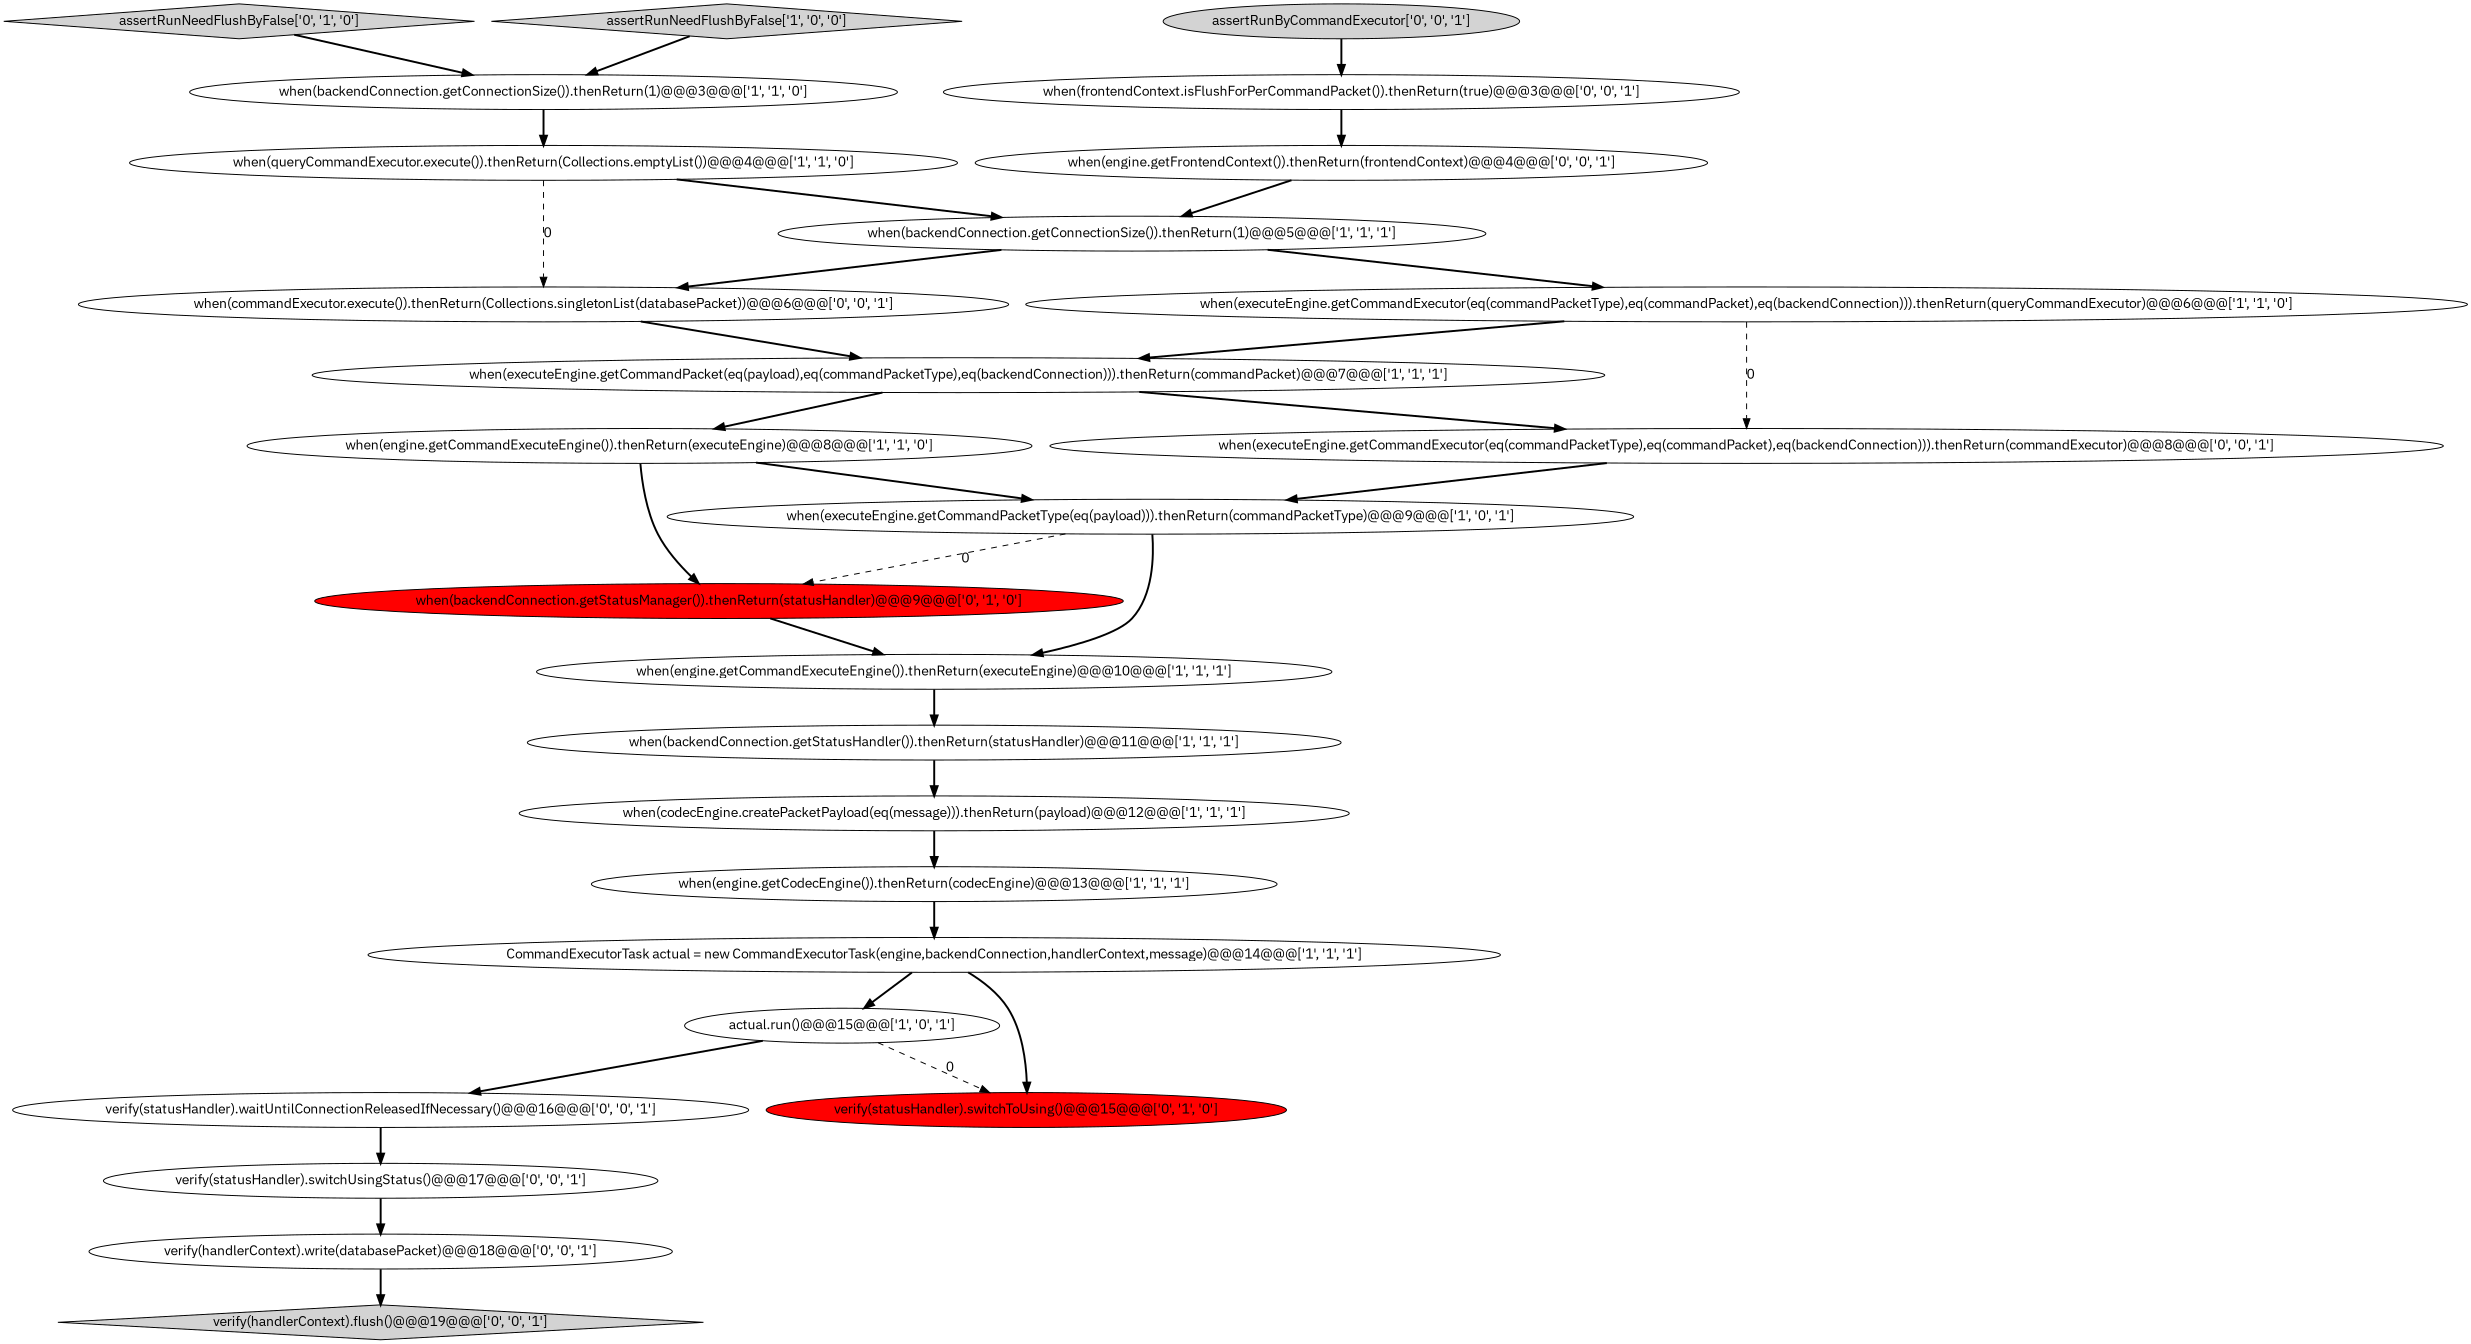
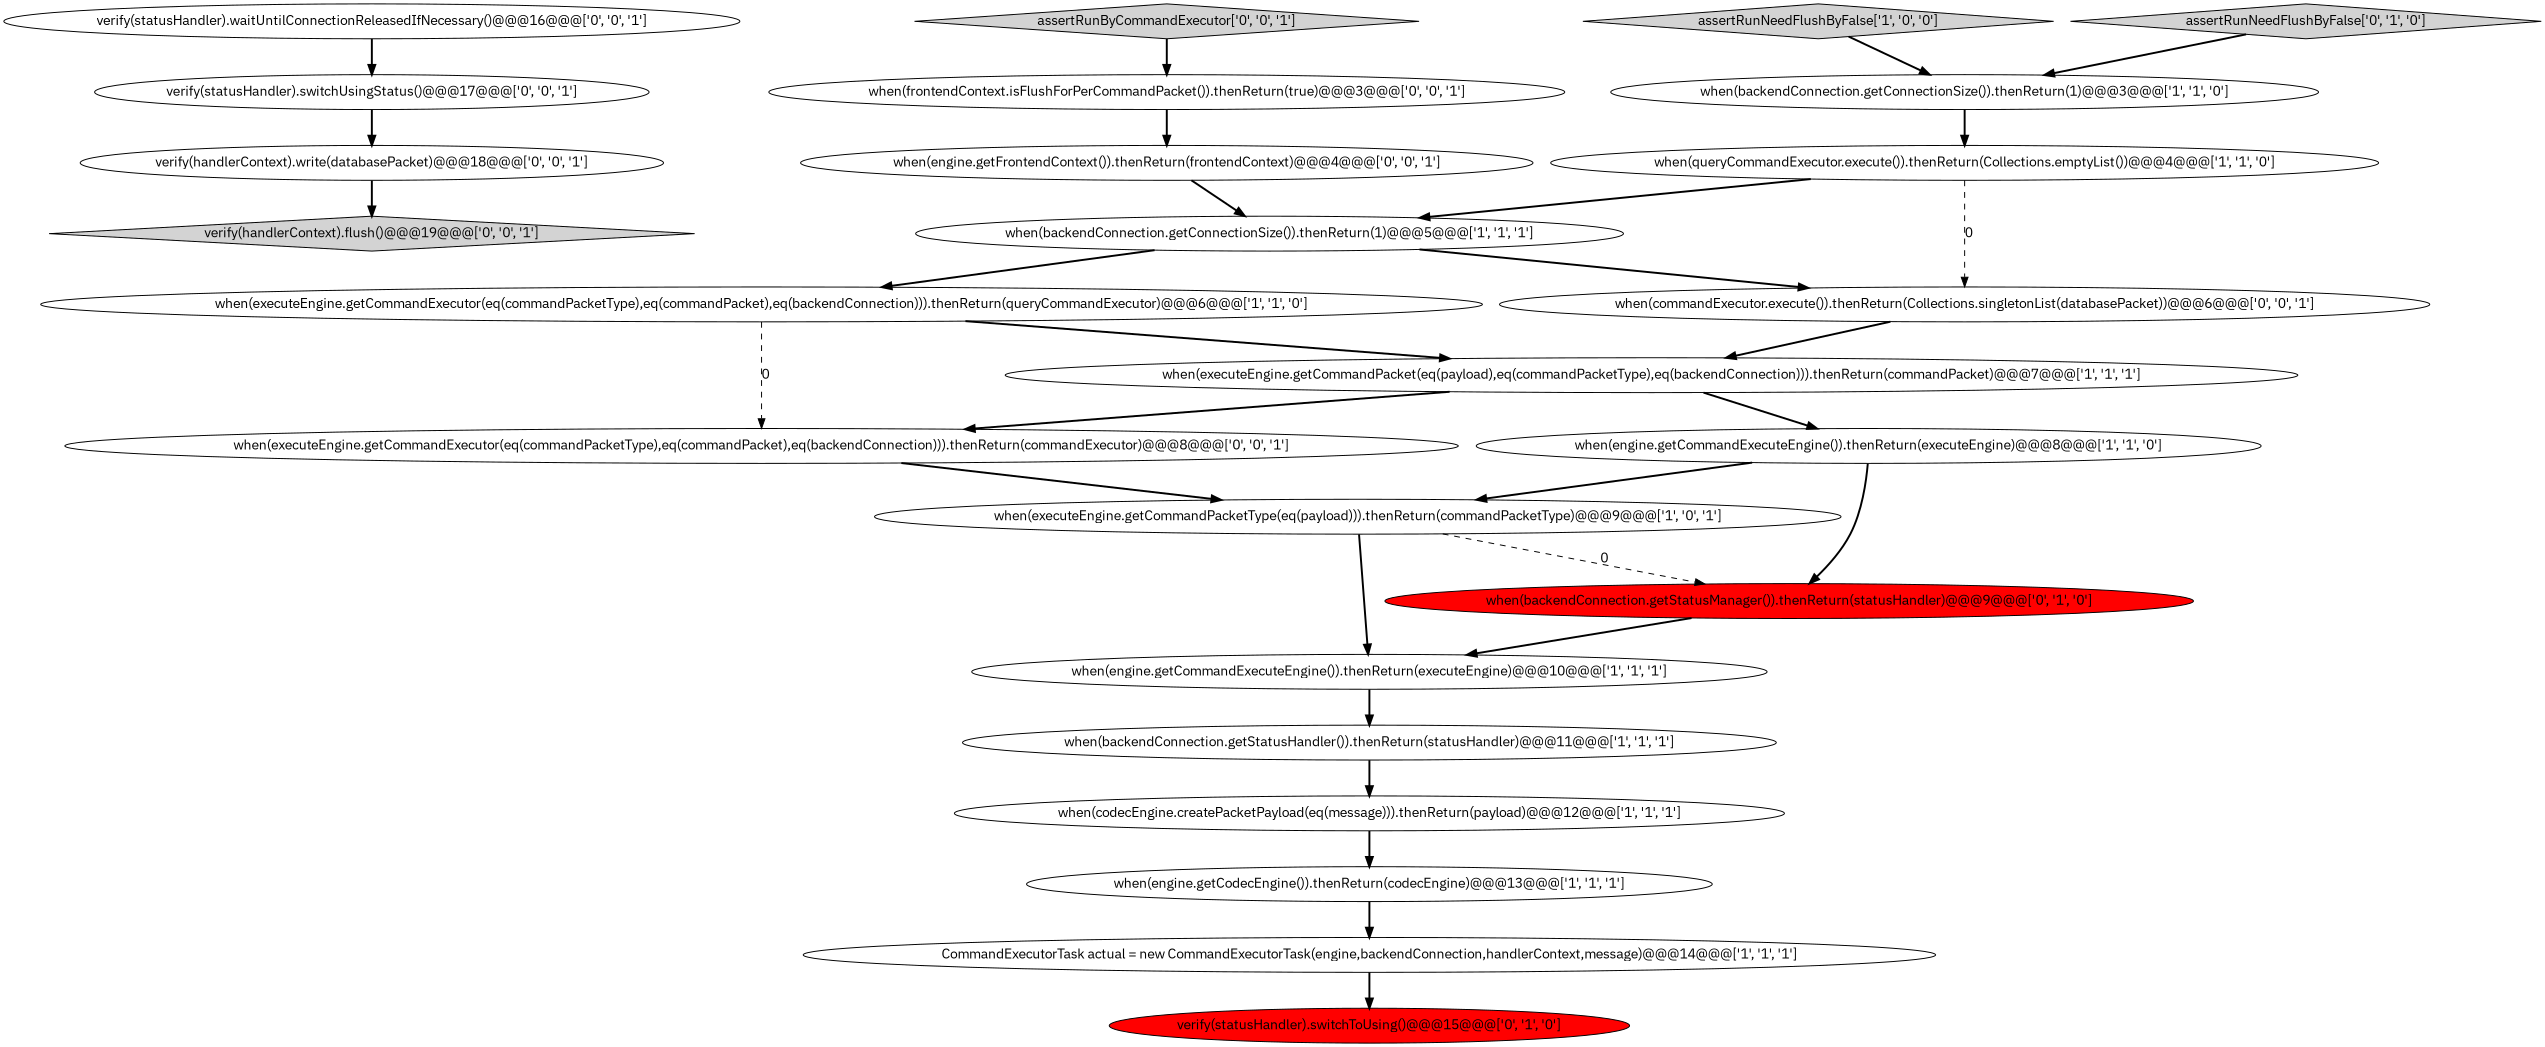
(1341, 21) -> (1167, 21)
(842, 1026) -> none
